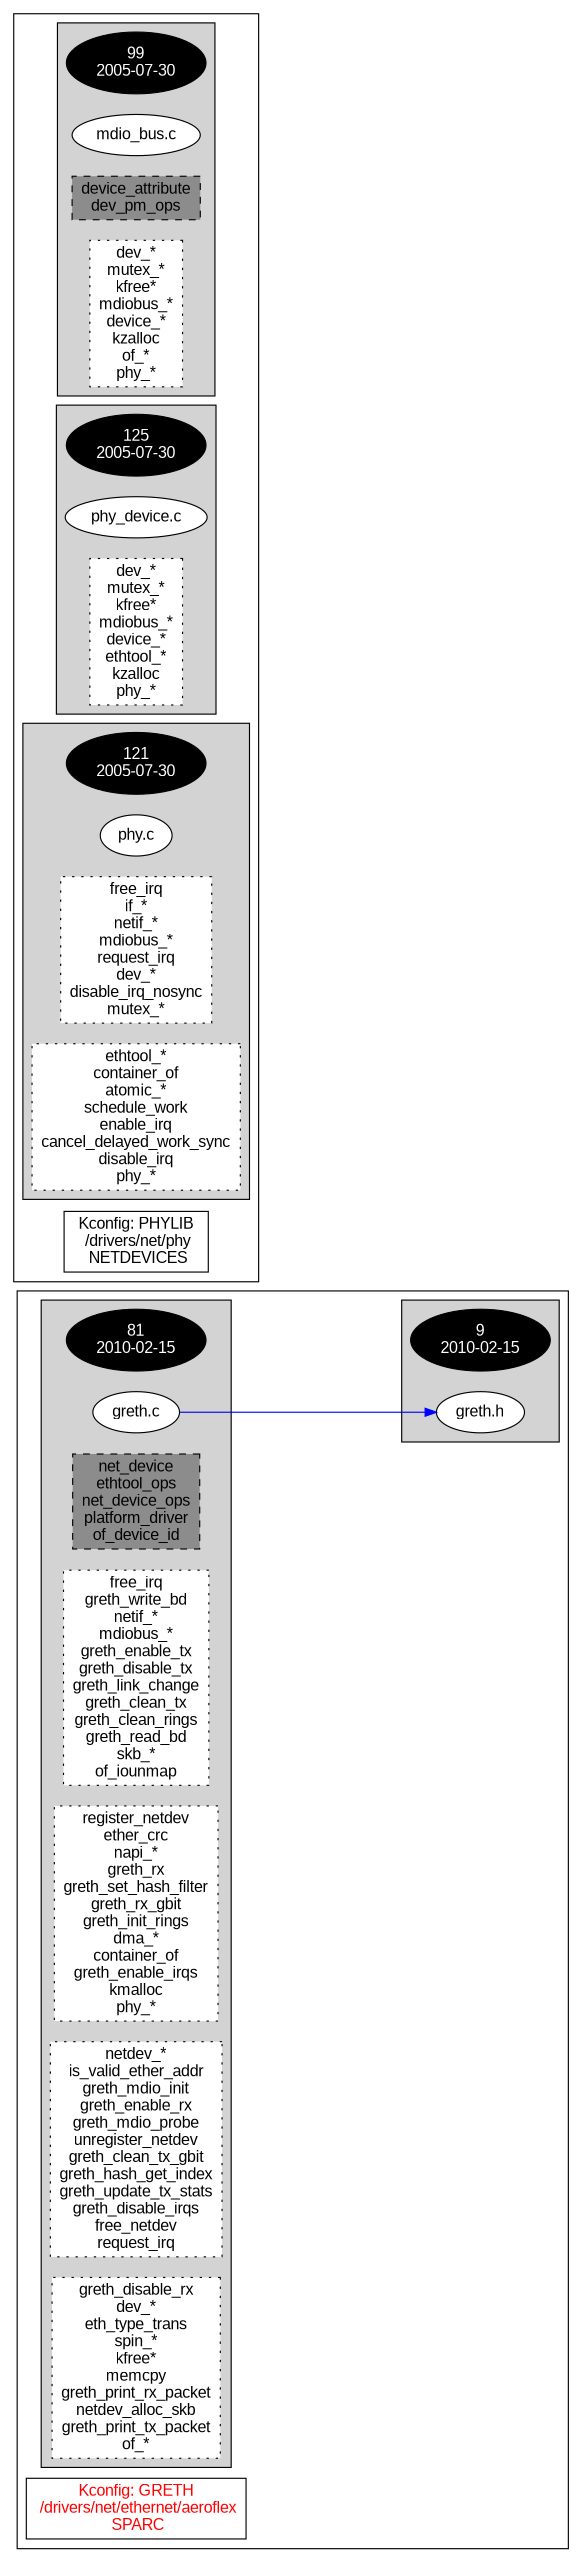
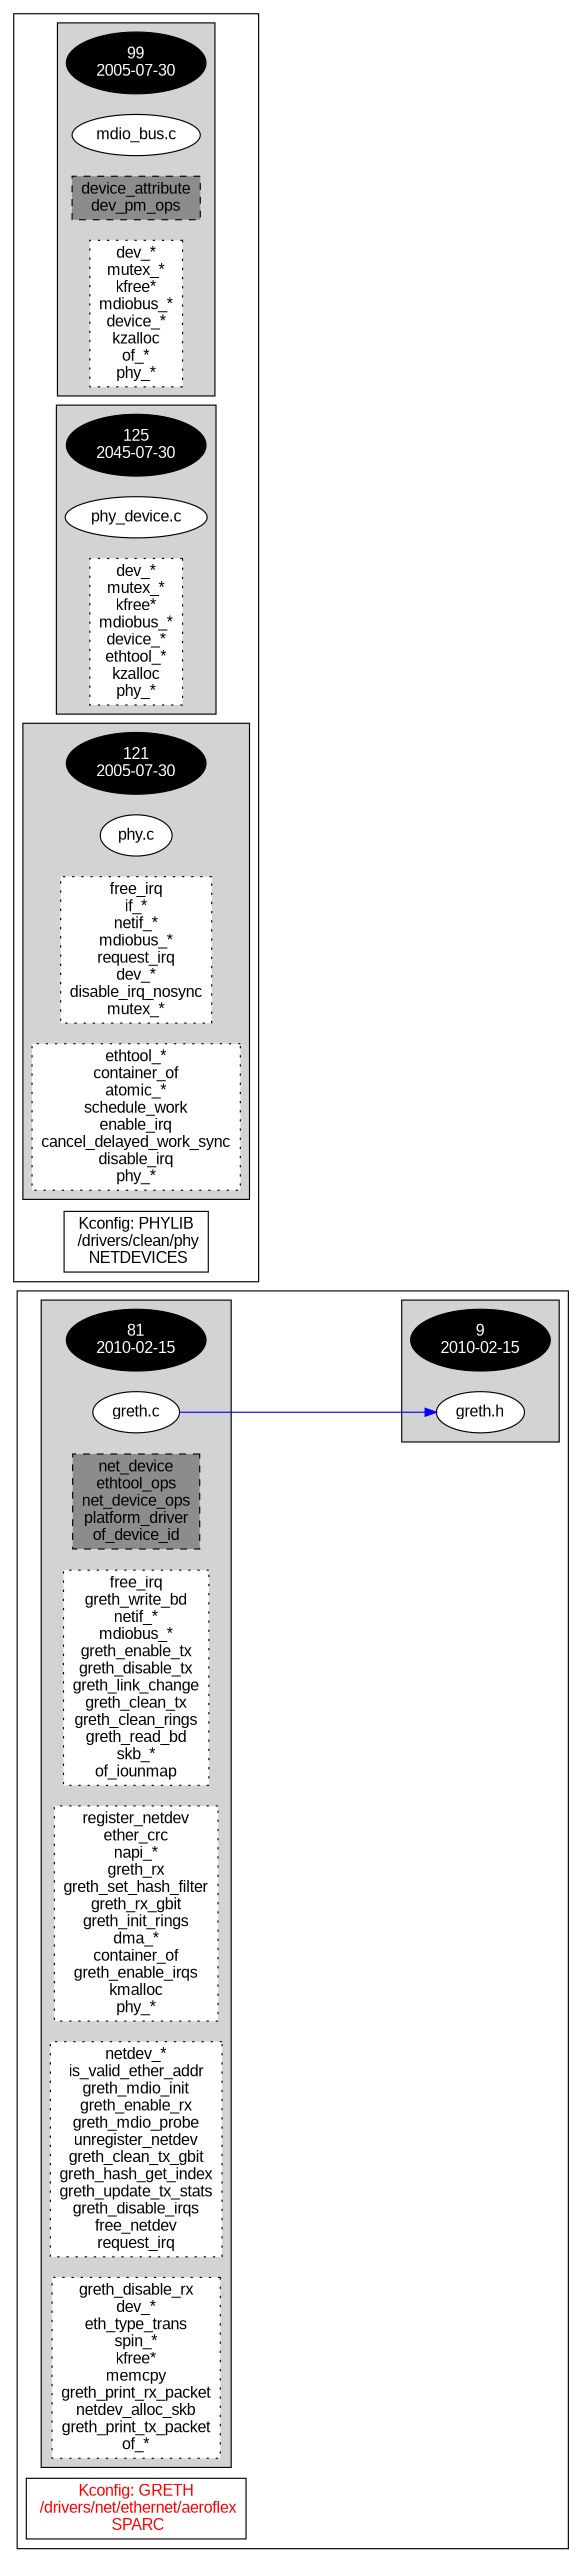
(136, 445) -> (136, 445)
(136, 1242) -> (136, 1242)
